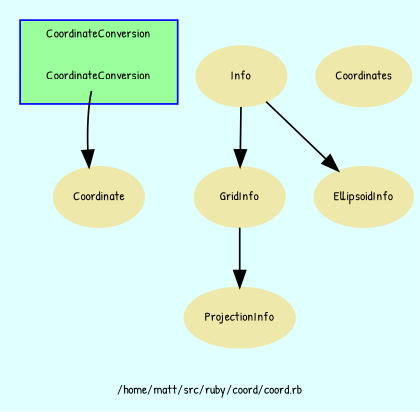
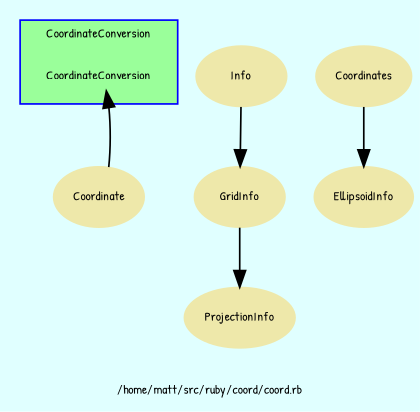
(88, 120) -> (110, 137)
(296, 130) -> (364, 128)
